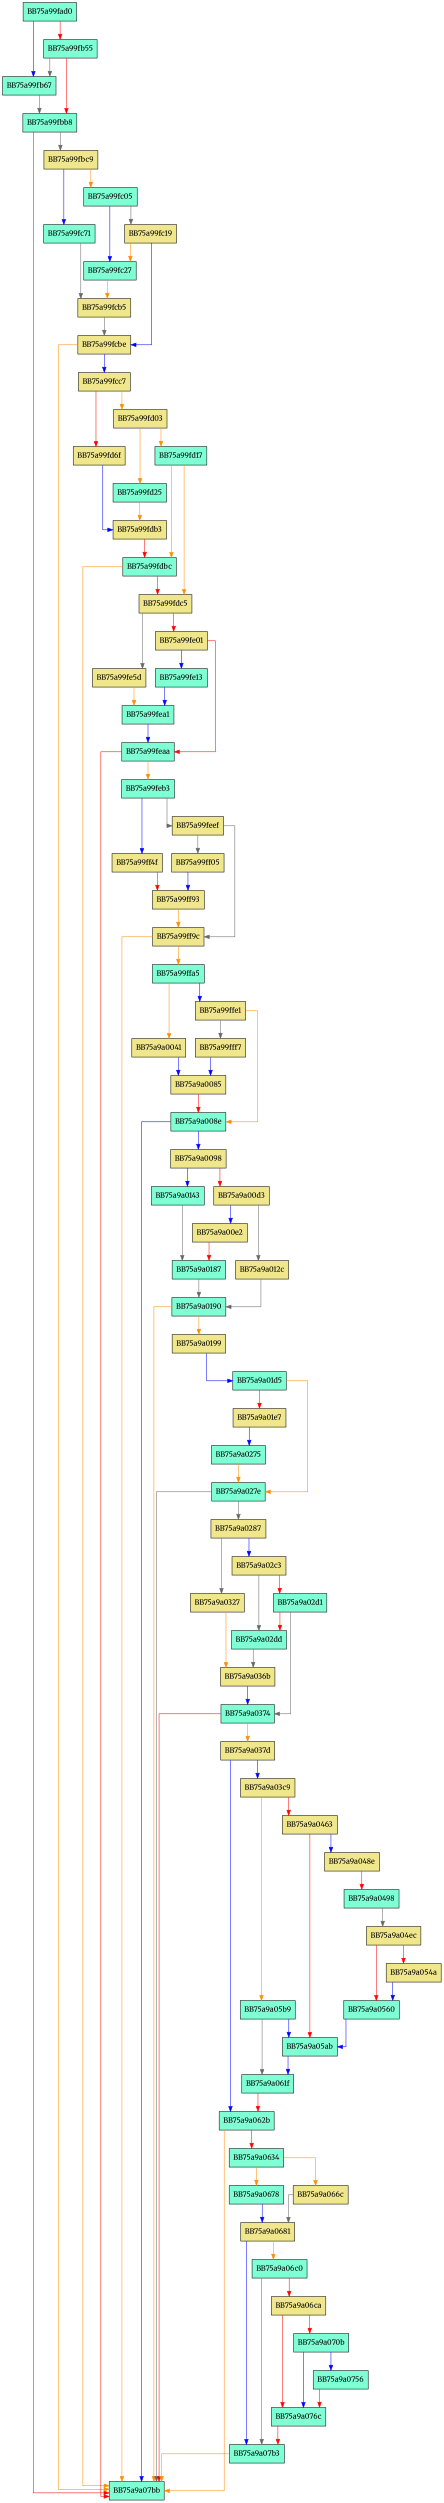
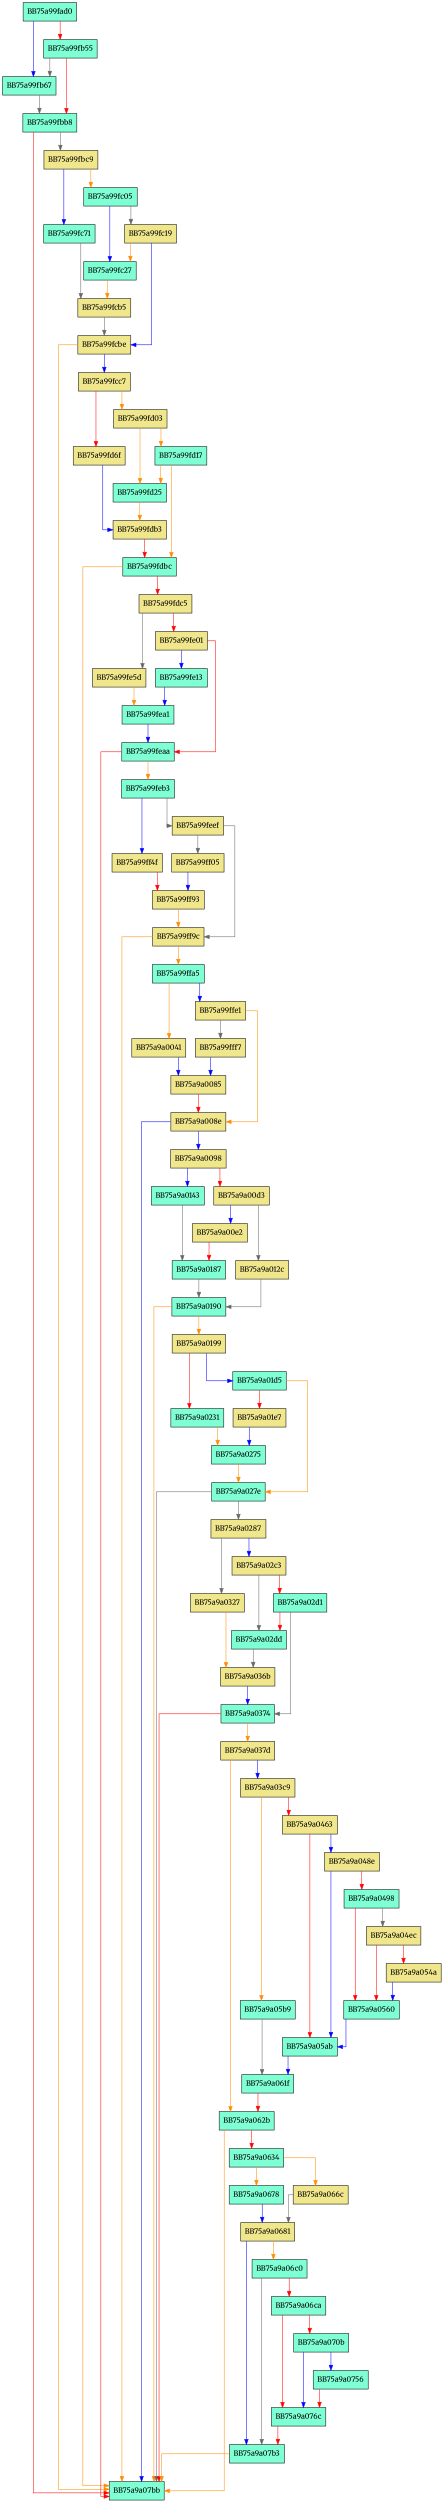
(184, 527) -> (161, 472)
(198, 1122) -> (198, 1122)
none -> (197, 1418)
(230, 1933) -> (230, 1933)
none -> (355, 1952)
(289, 2026) -> (331, 1952)
(299, 2306) -> (299, 2306)
